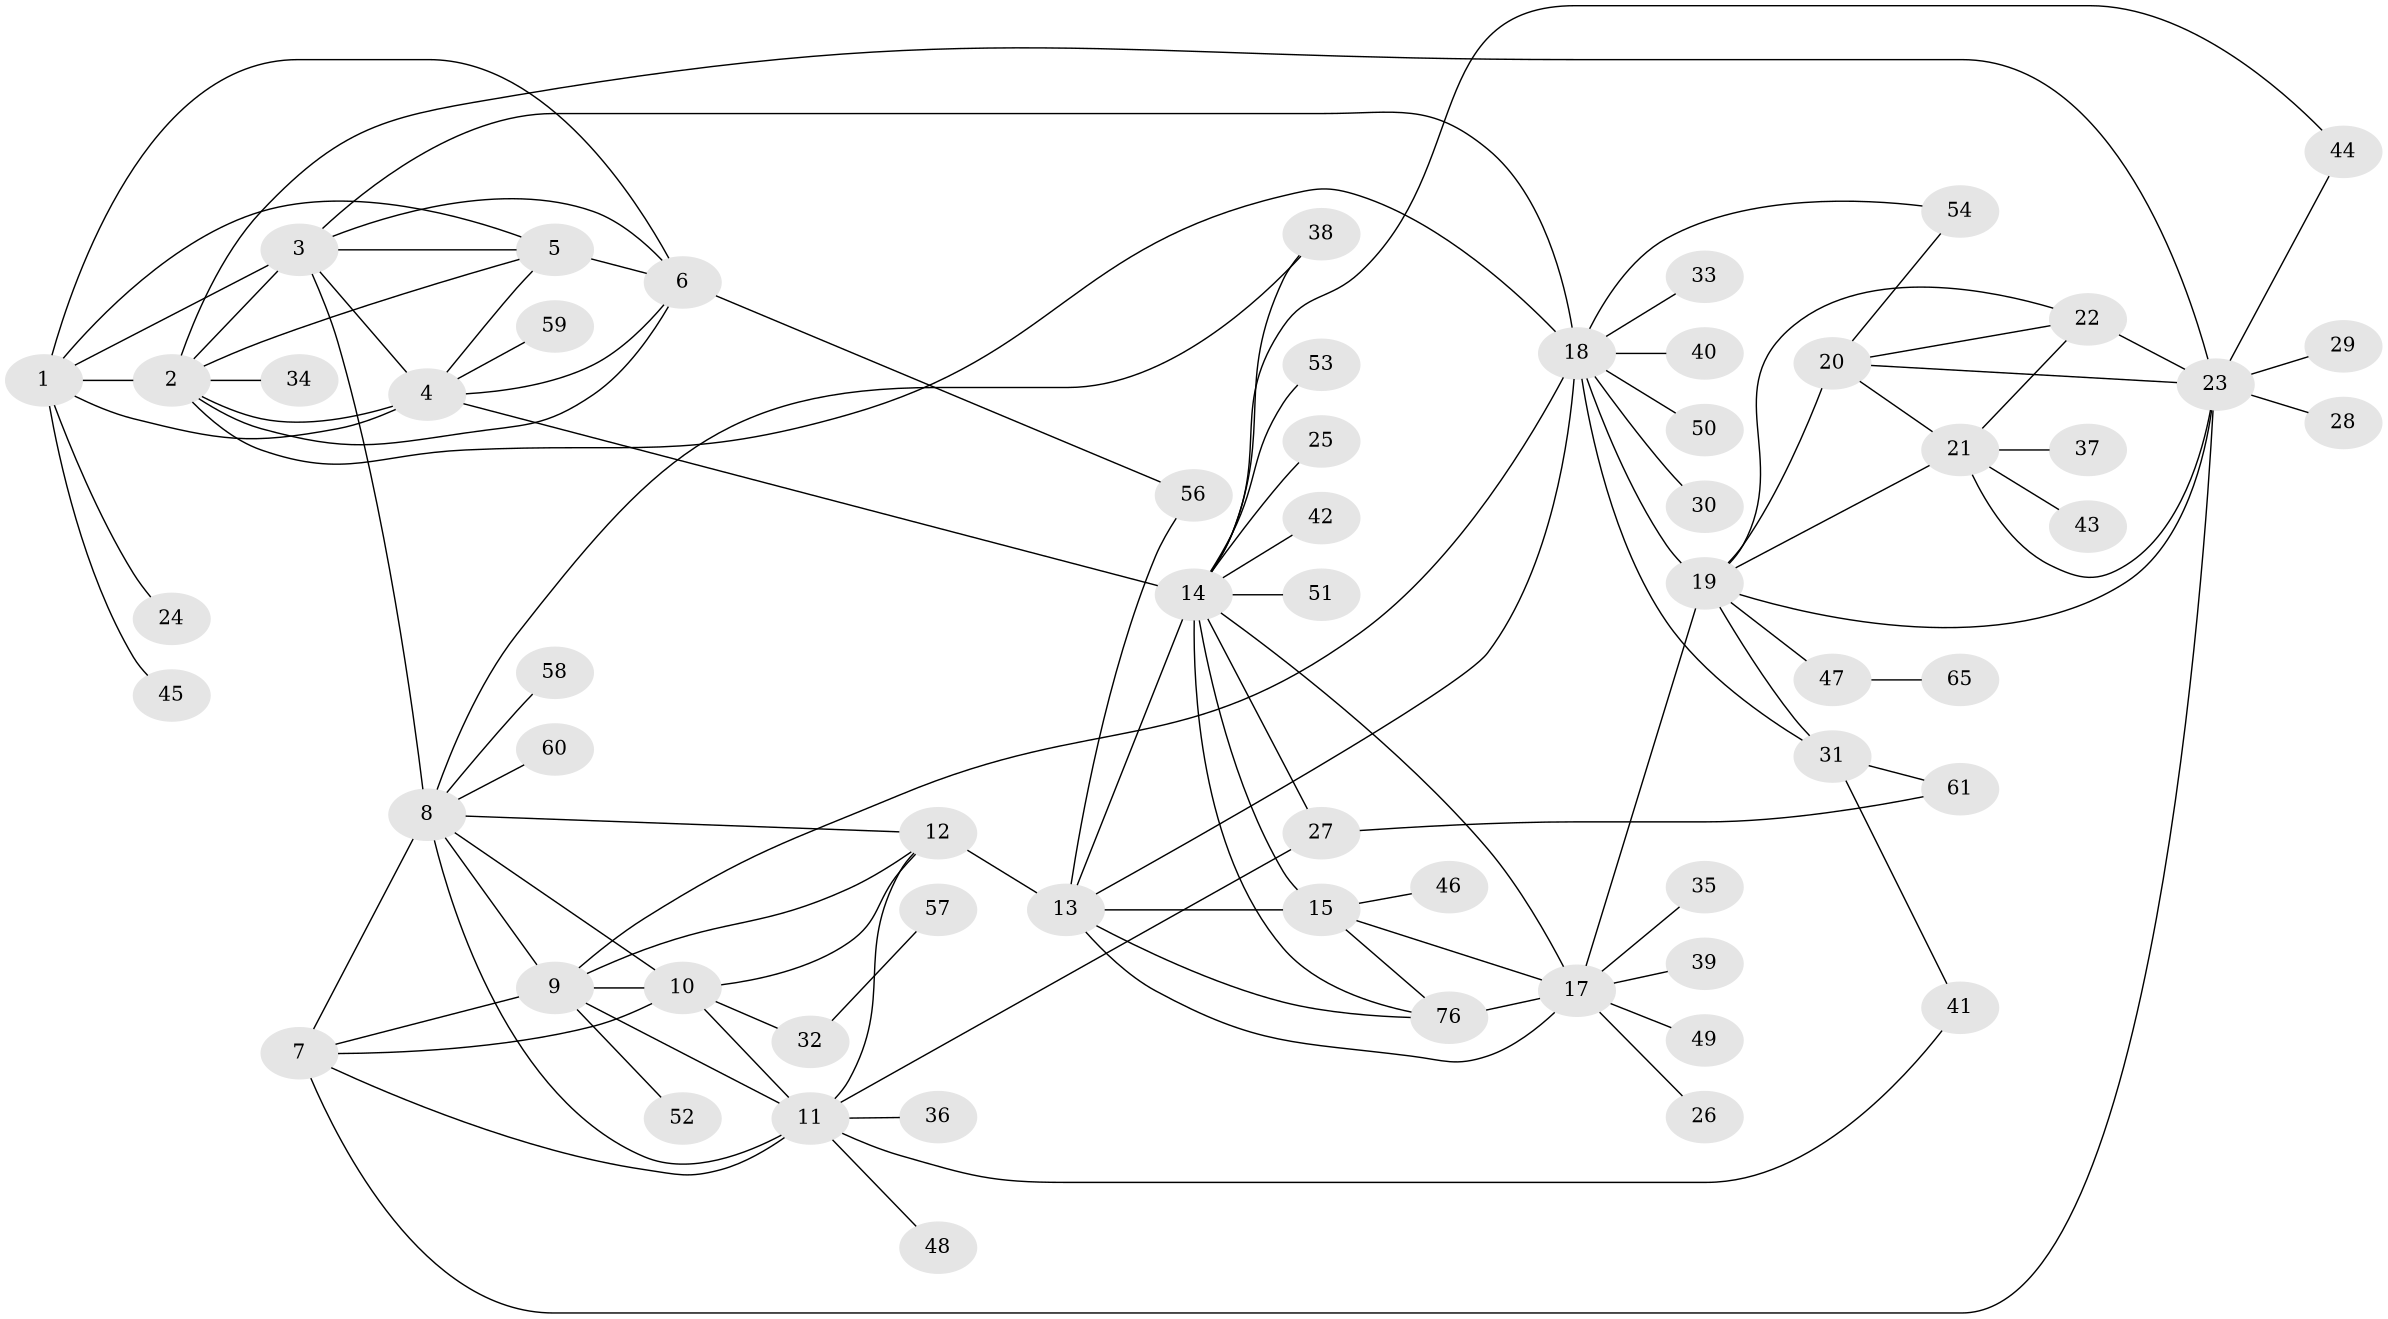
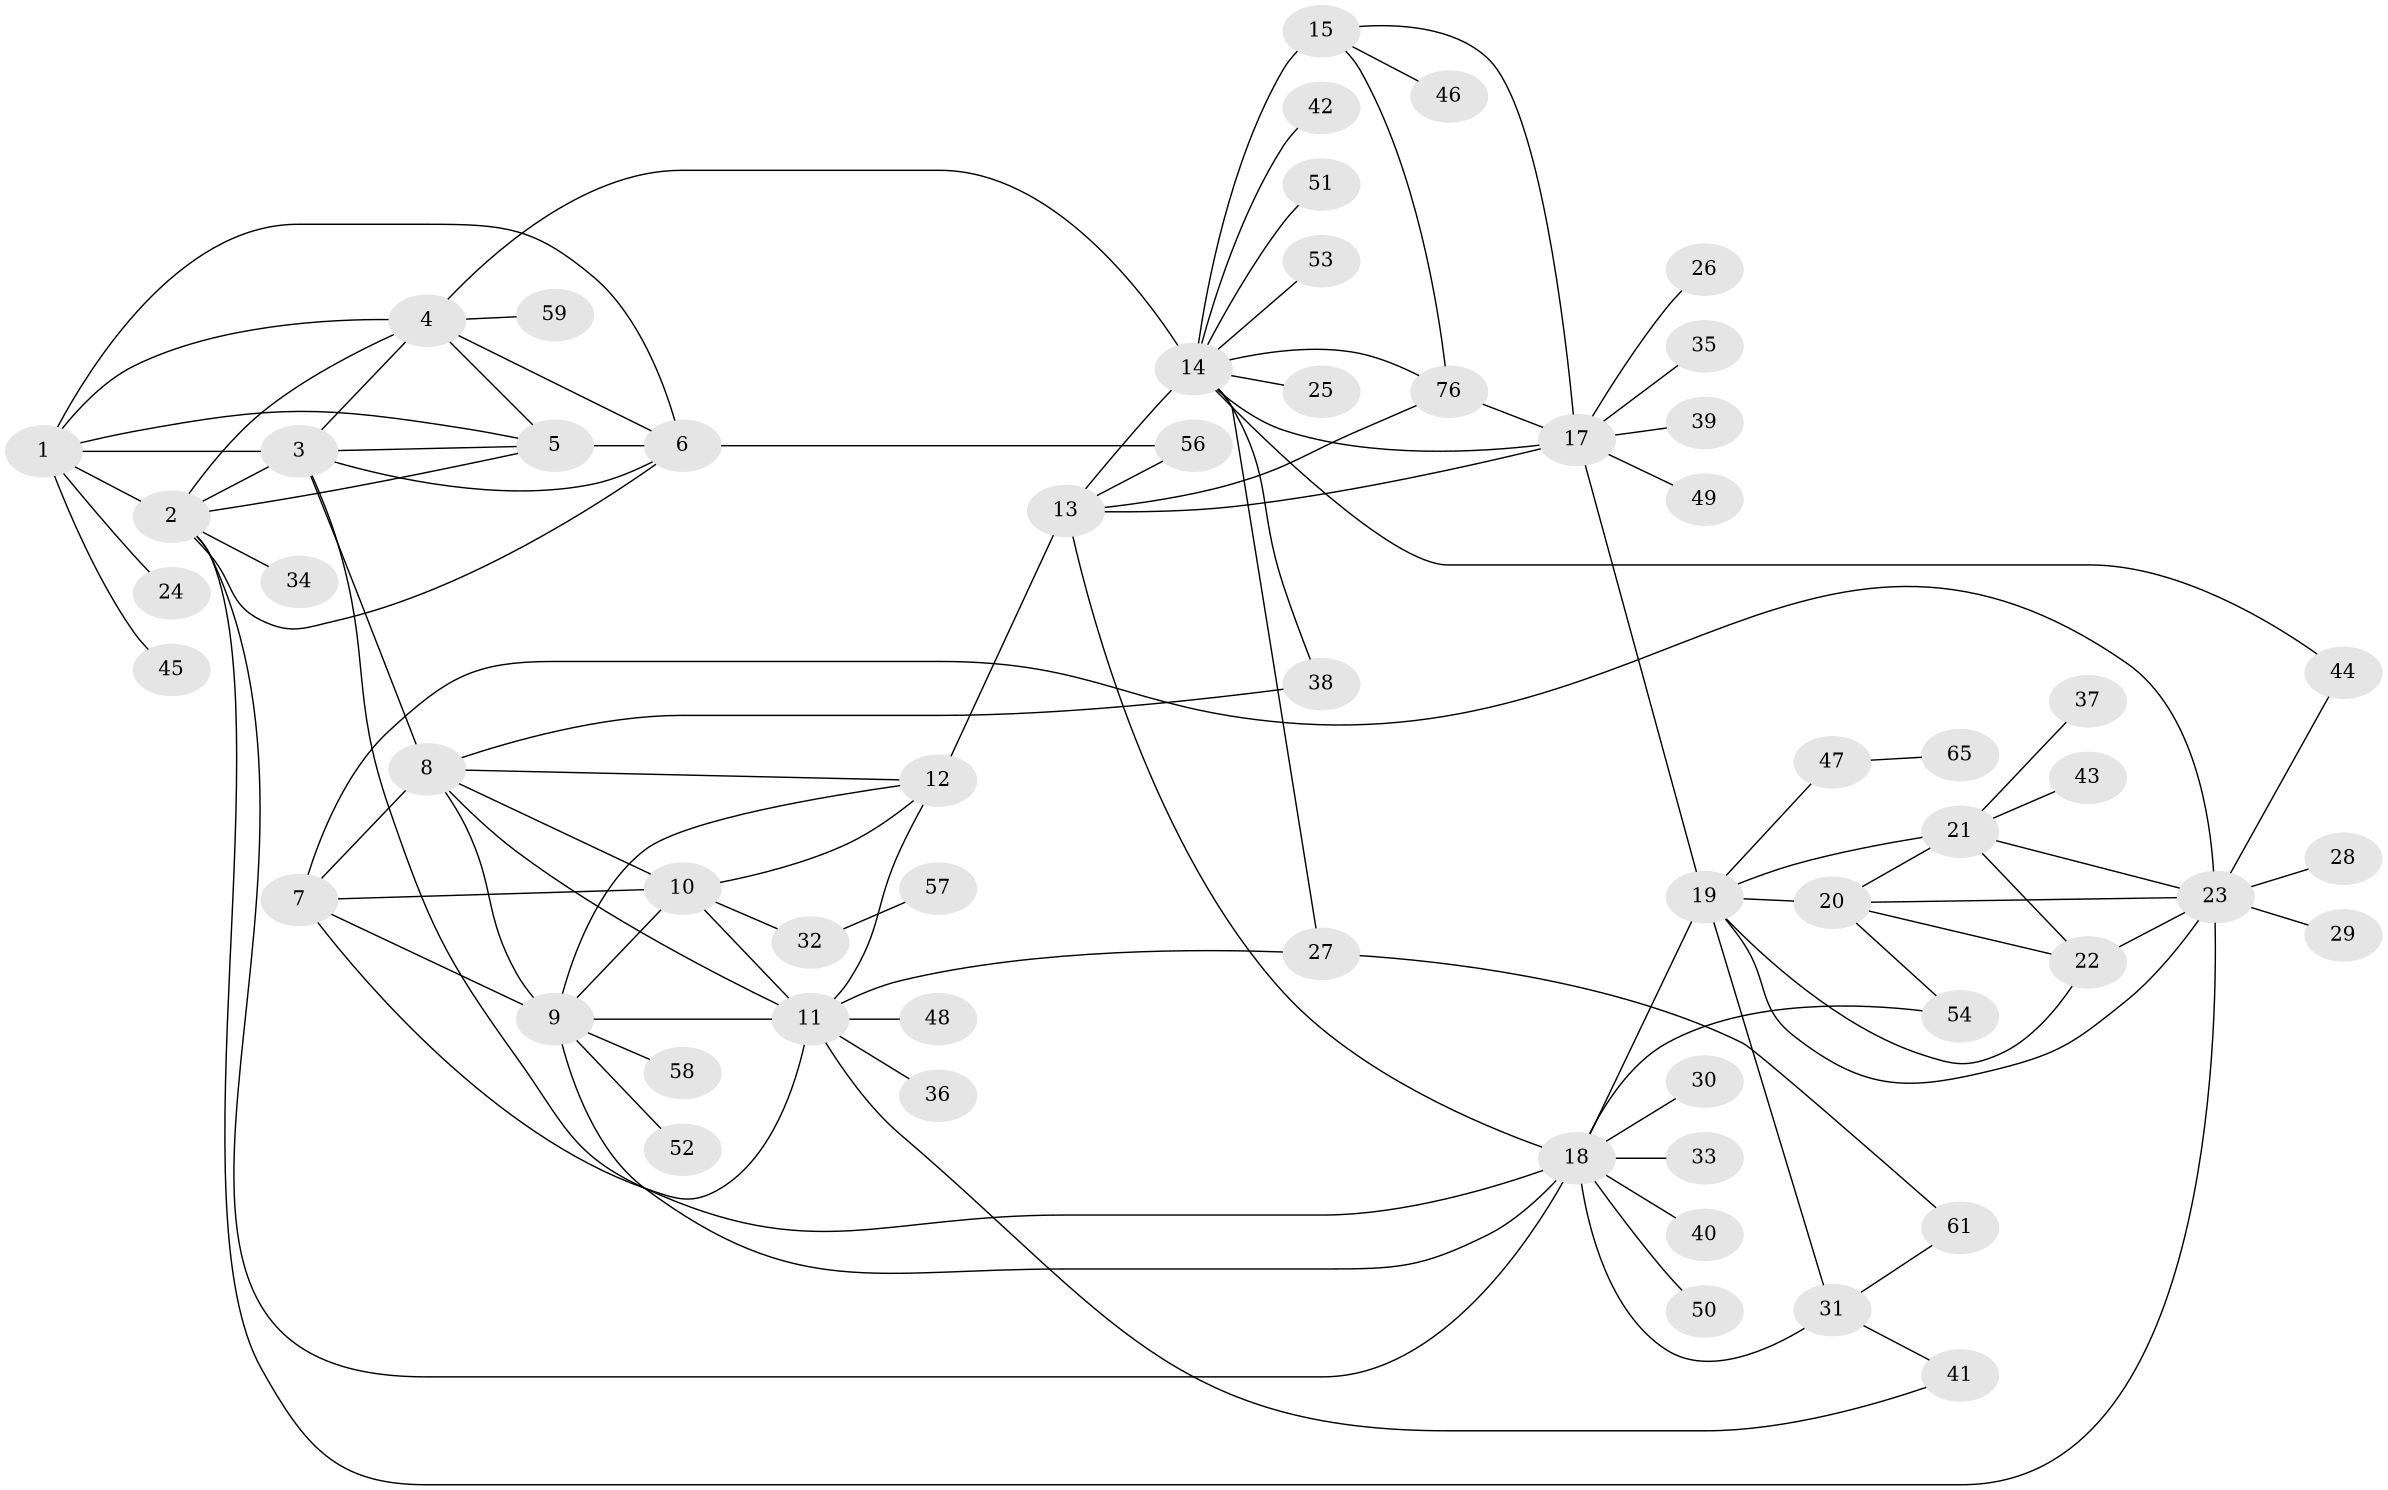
(489, 743) -> (619, 1046)
(555, 749) -> none
(1203, 910) -> none
